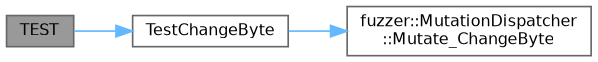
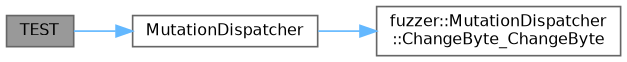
(210, 31) -> (225, 31)
(469, 31) -> (499, 31)
